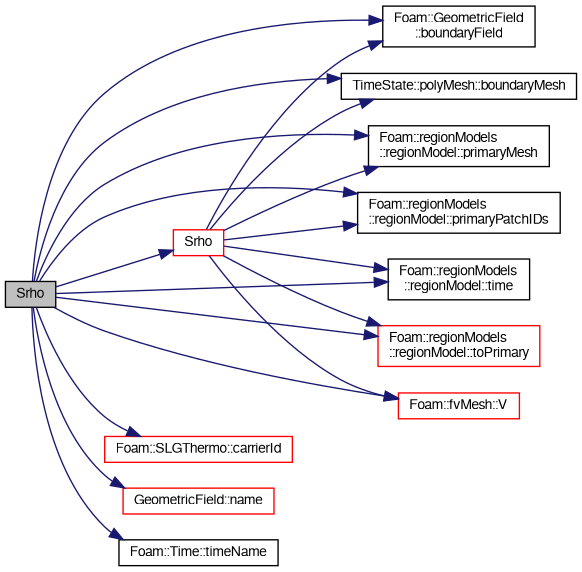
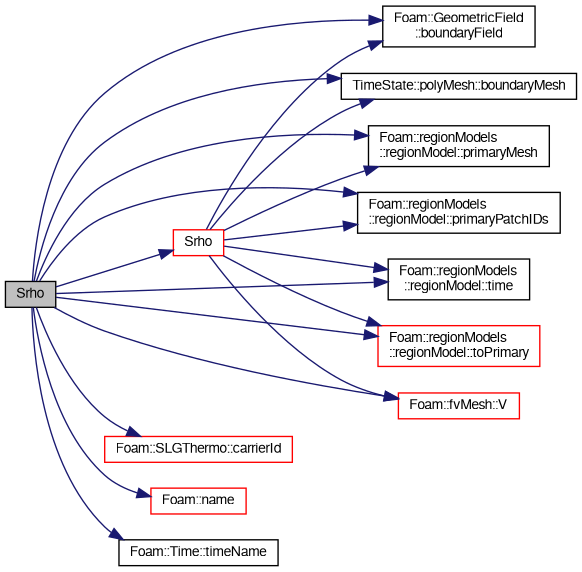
(199, 501) -> (199, 501)
